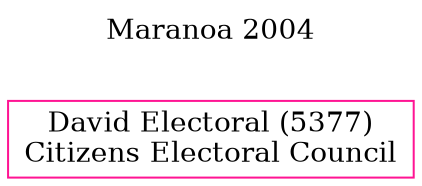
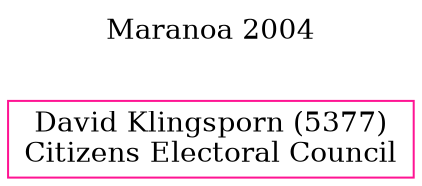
(211, 139) -> (211, 139)
